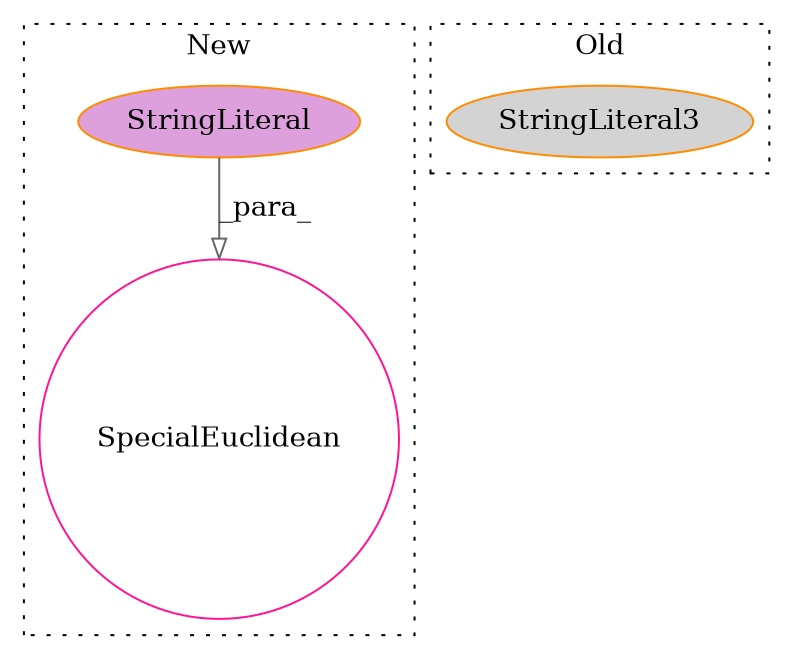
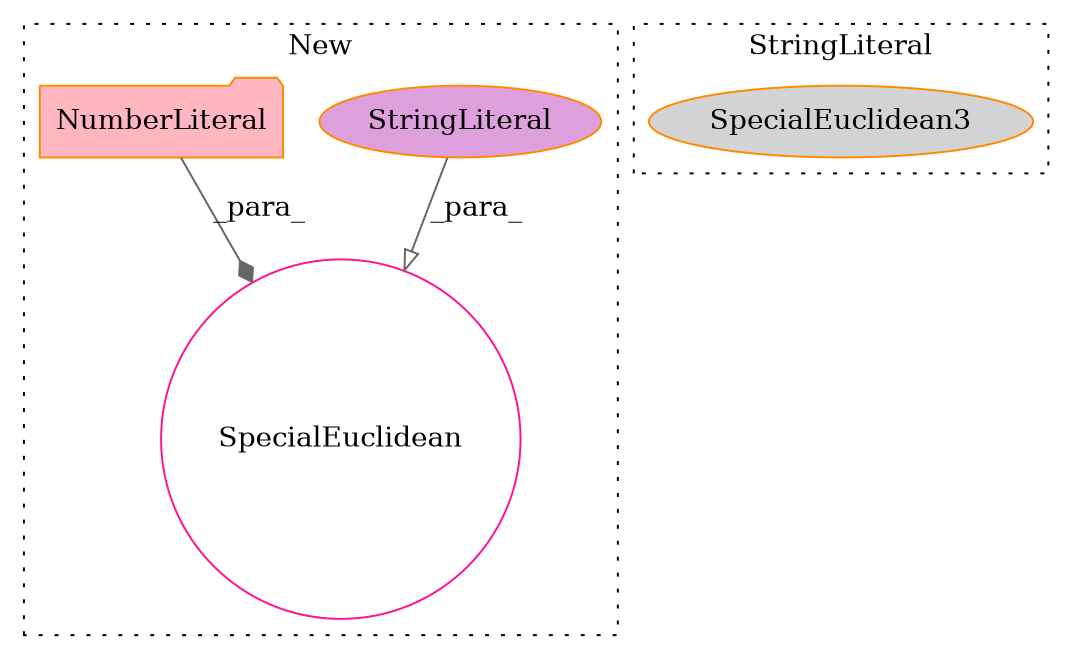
(600, 47) -> (841, 47)
none -> (161, 122)
(600, 122) -> (841, 122)
